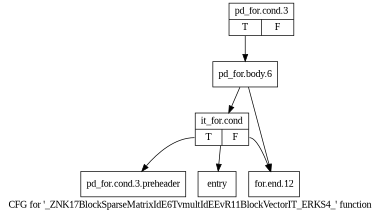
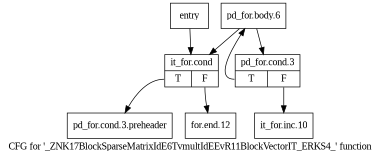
(259, 126) -> (259, 38)
none -> (284, 126)
(220, 155) -> (190, 38)
